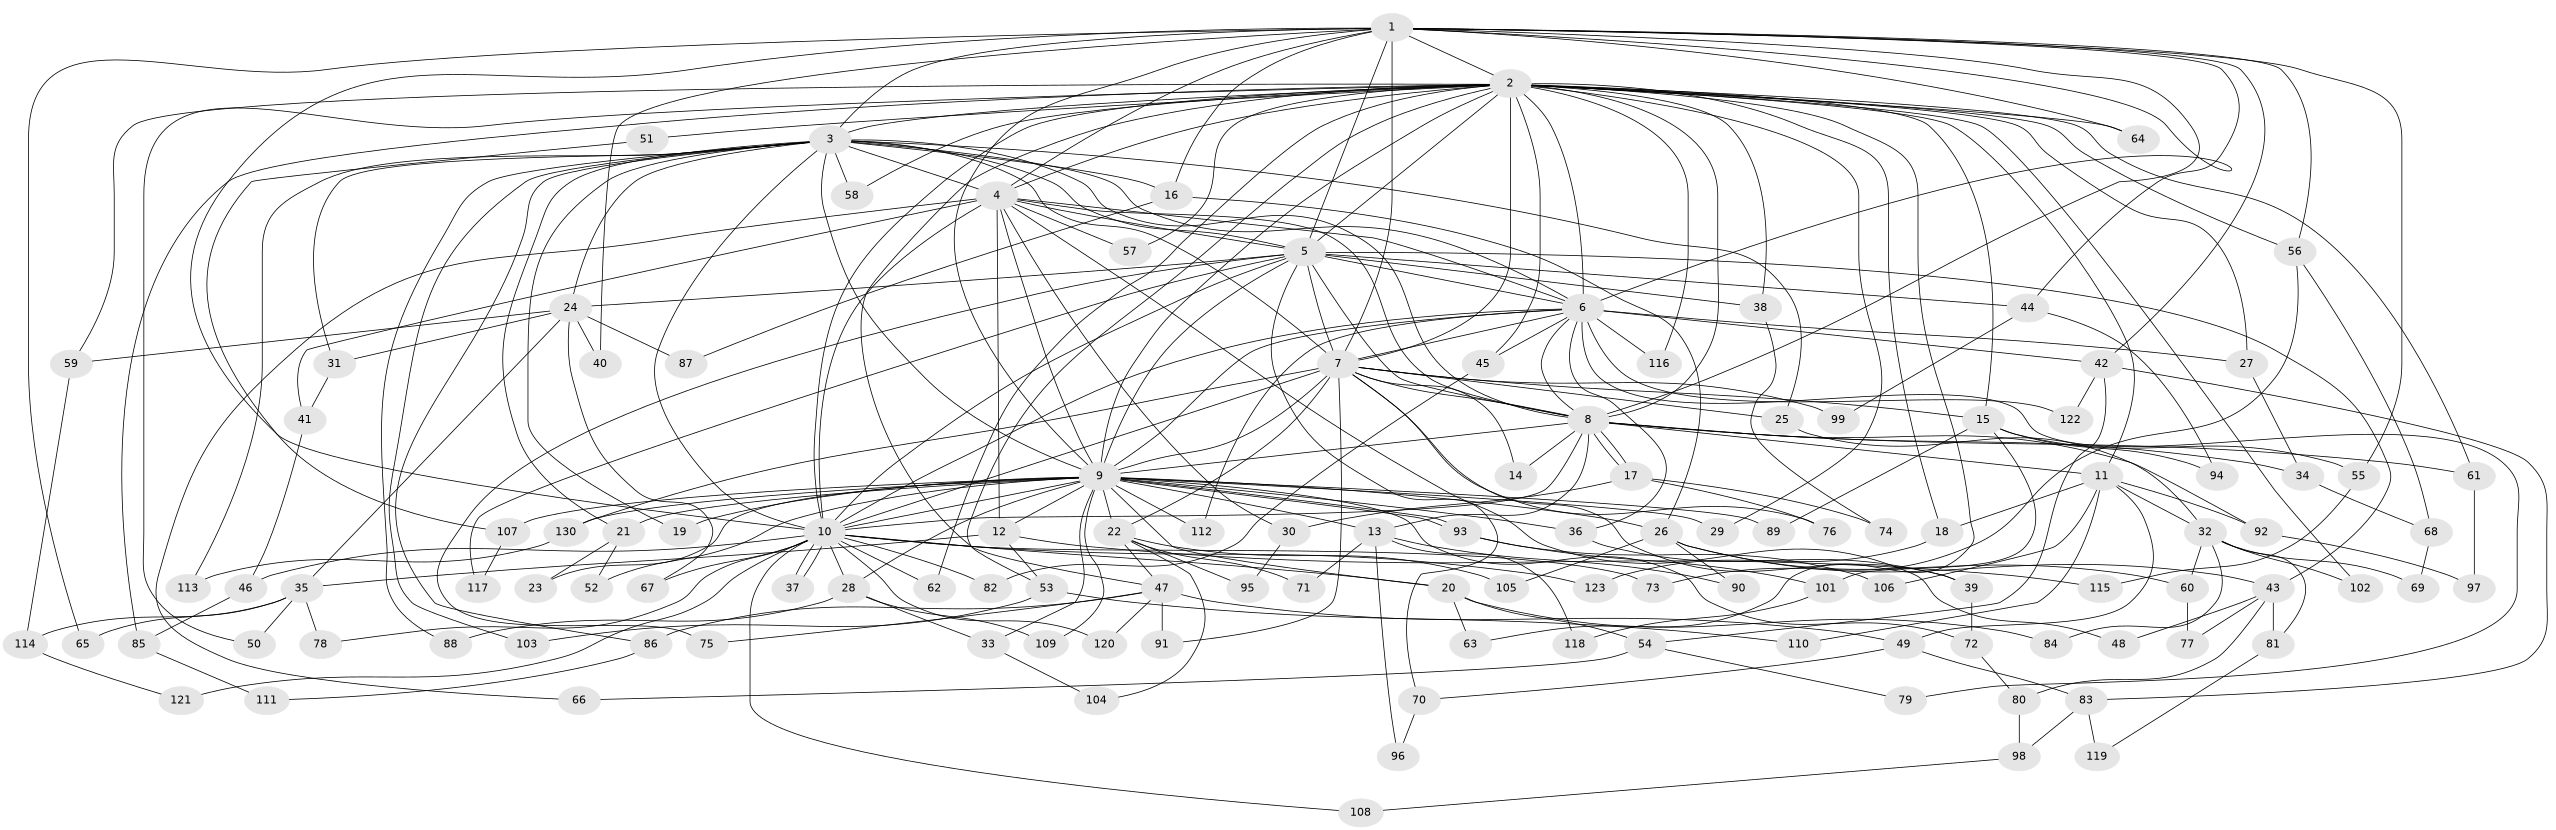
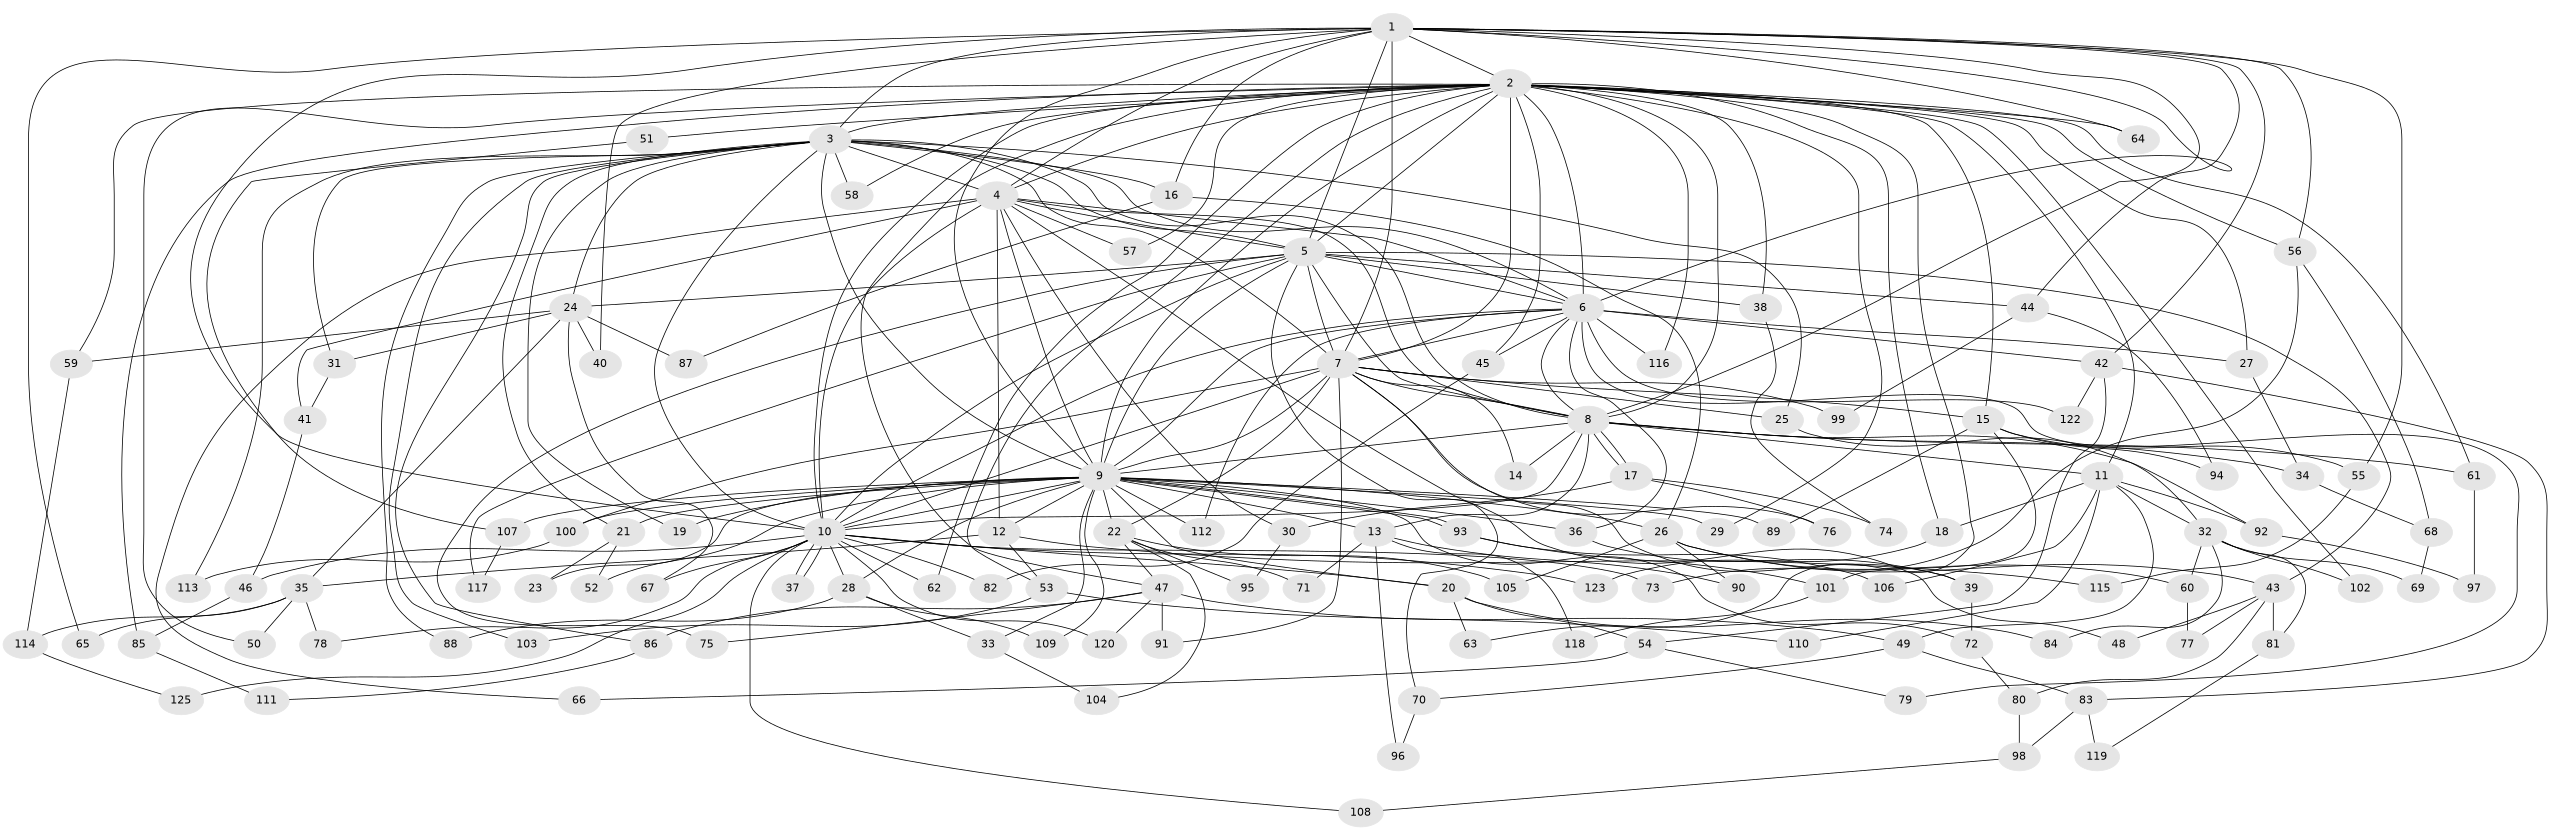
(566, 532) -> (566, 532)
(181, 701) -> (181, 701)
